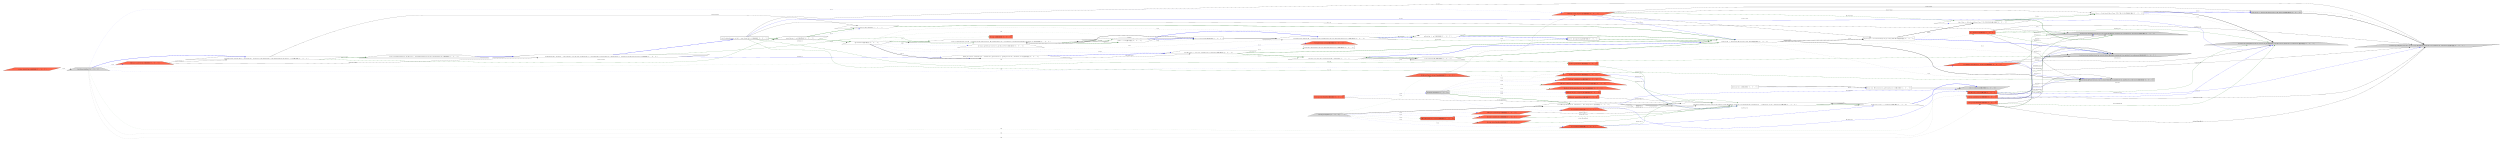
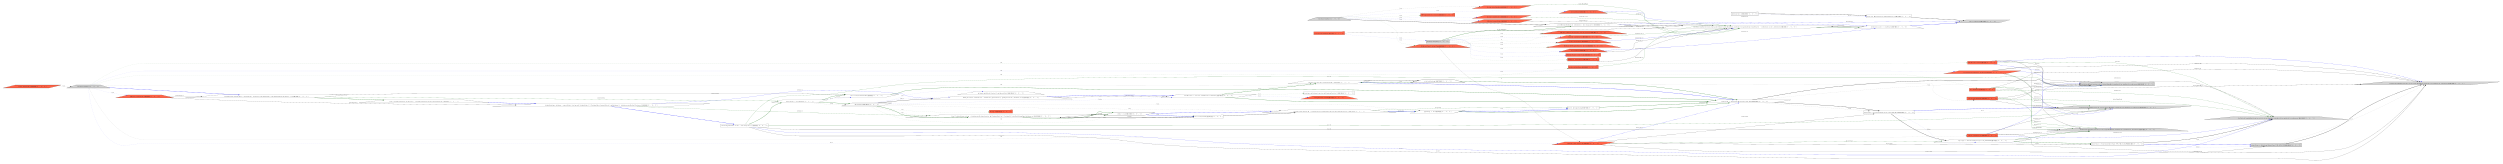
(1783, 126) -> (1738, 42)
